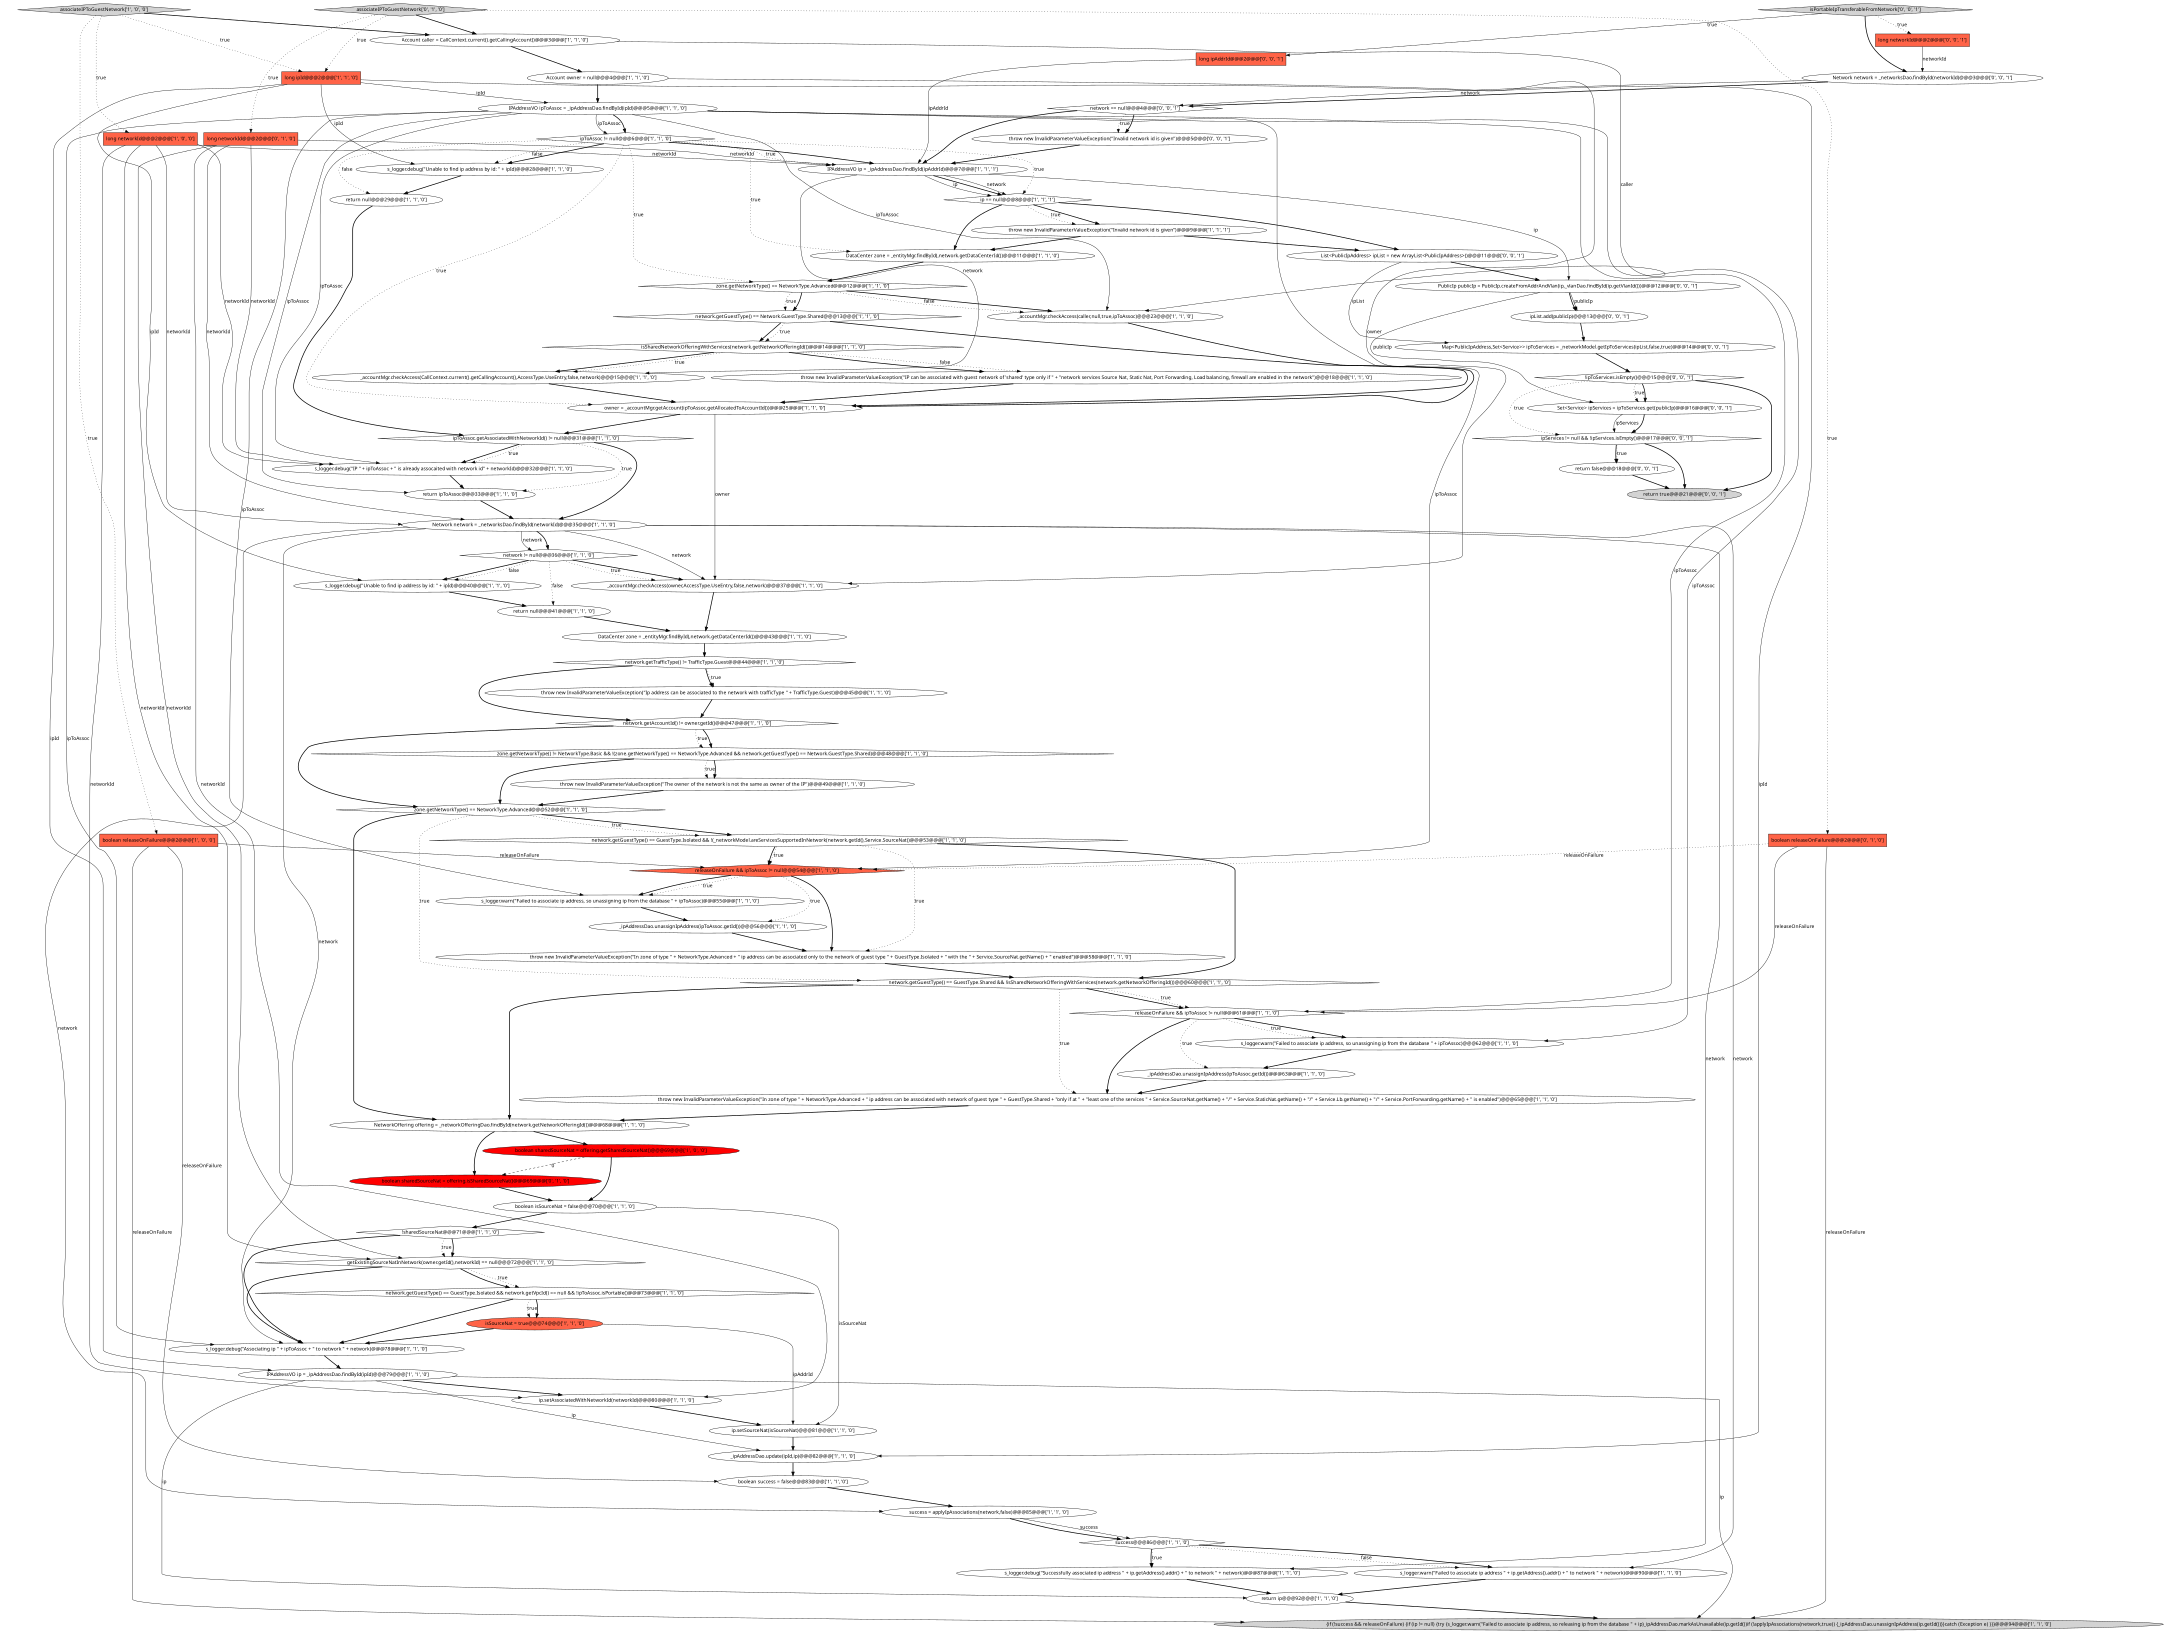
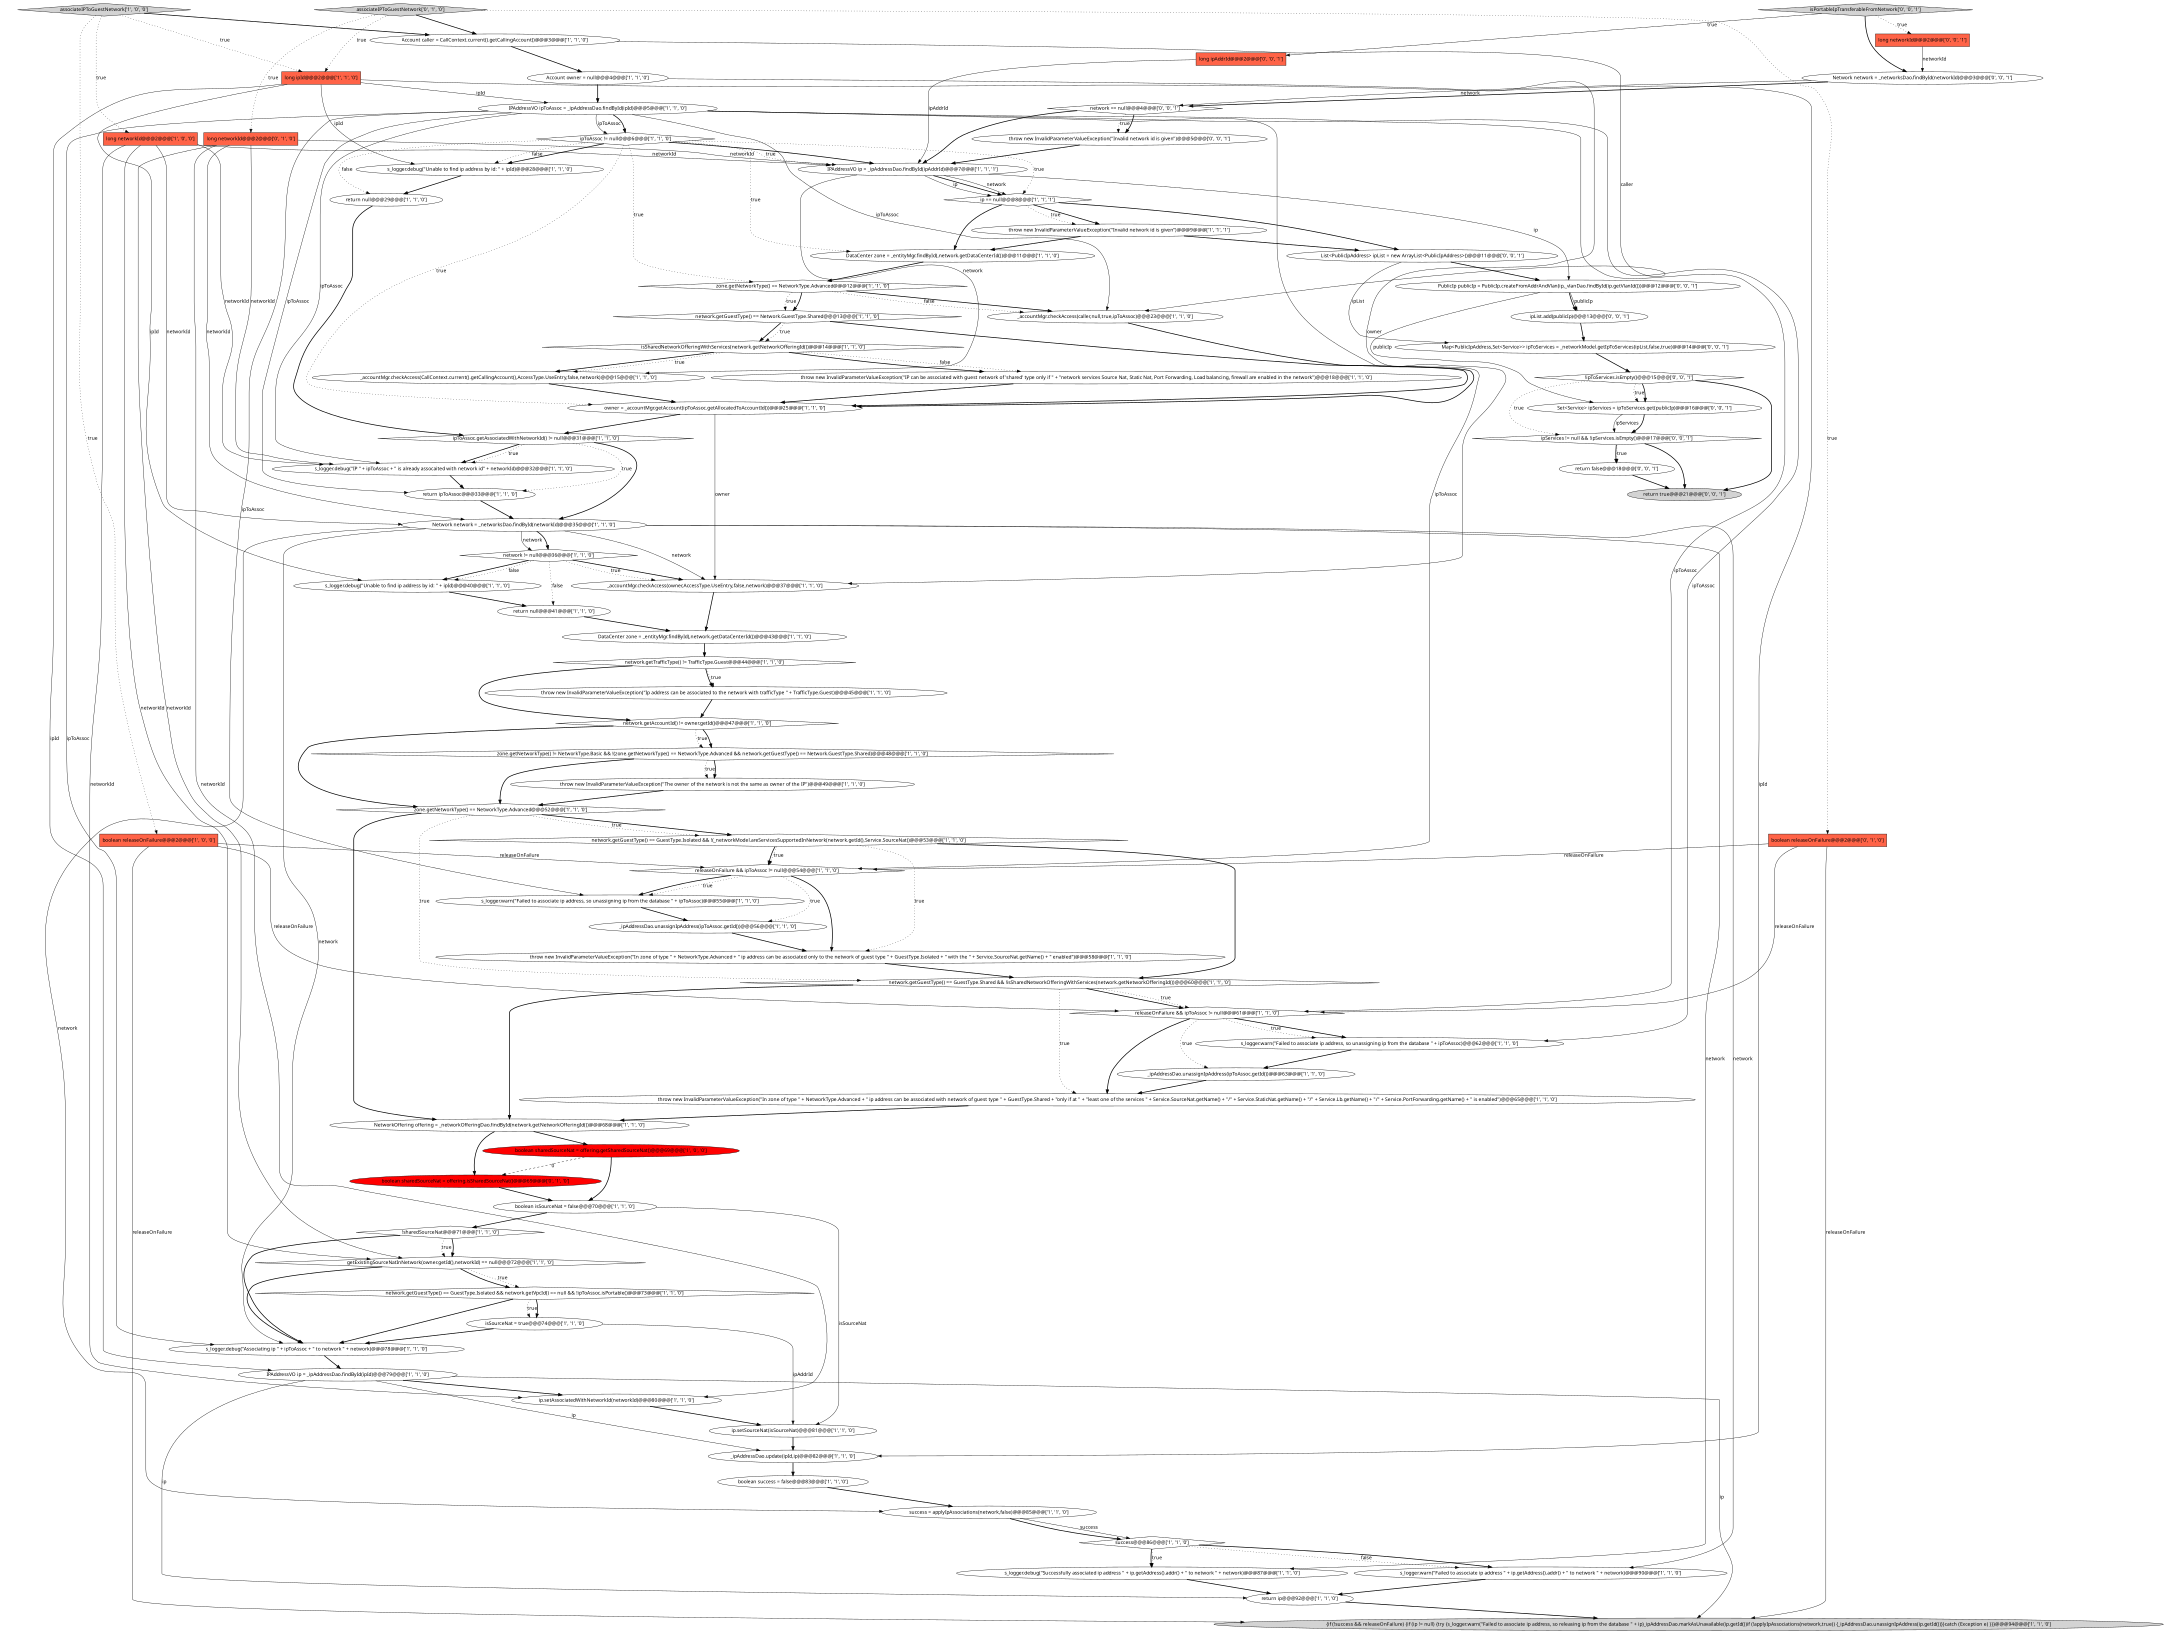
(1323, 861) -> (1323, 861)
(767, 871) -> (767, 871)
(535, 1324) -> (535, 1324)
(166, 1411) -> (601, 992)
